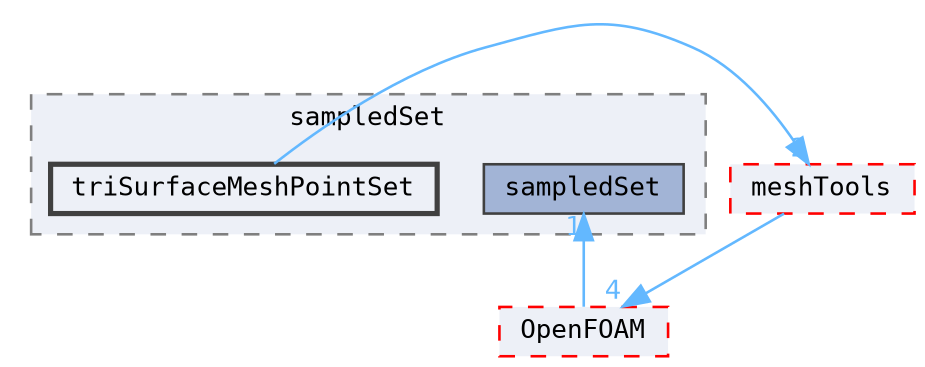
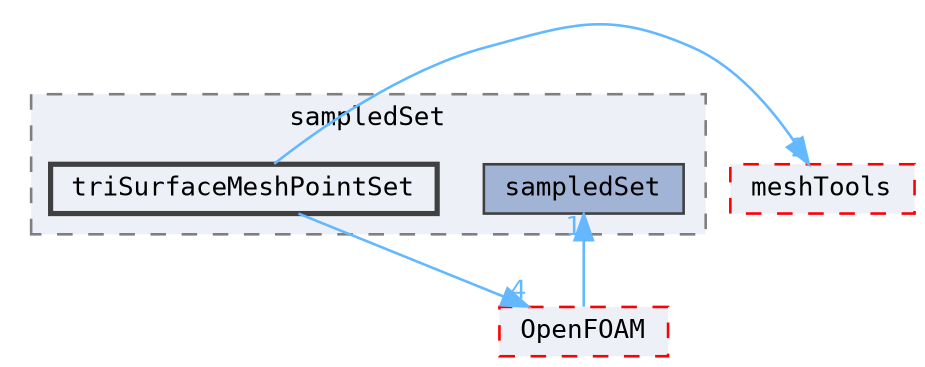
(715, 254) -> (401, 255)
